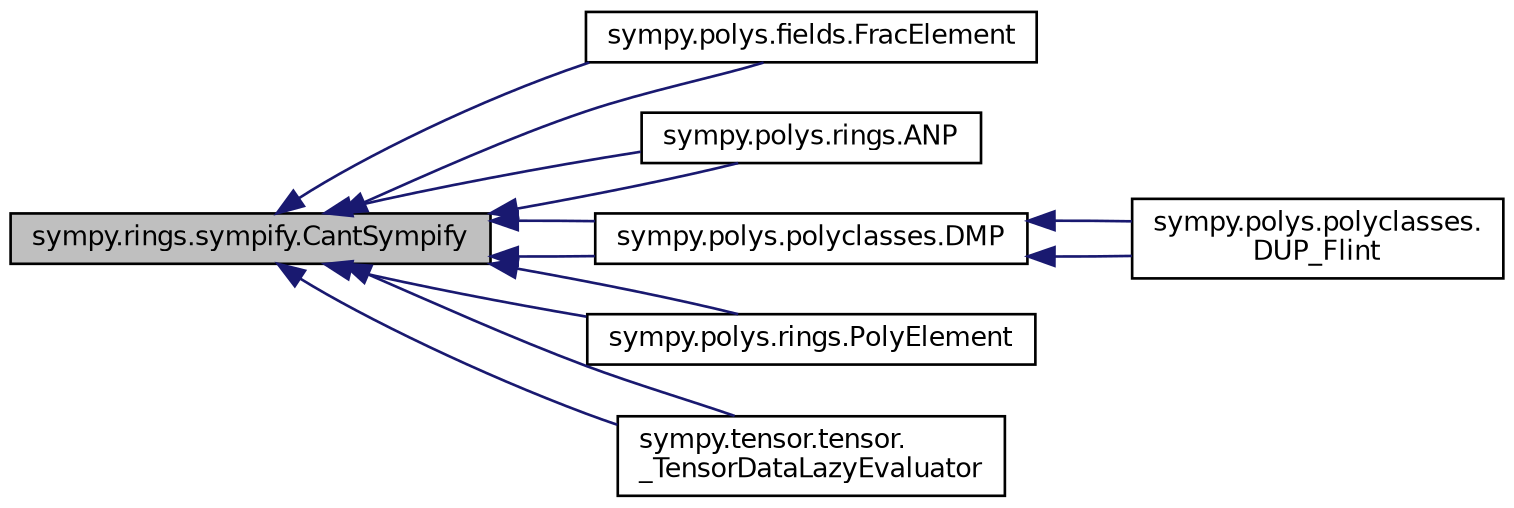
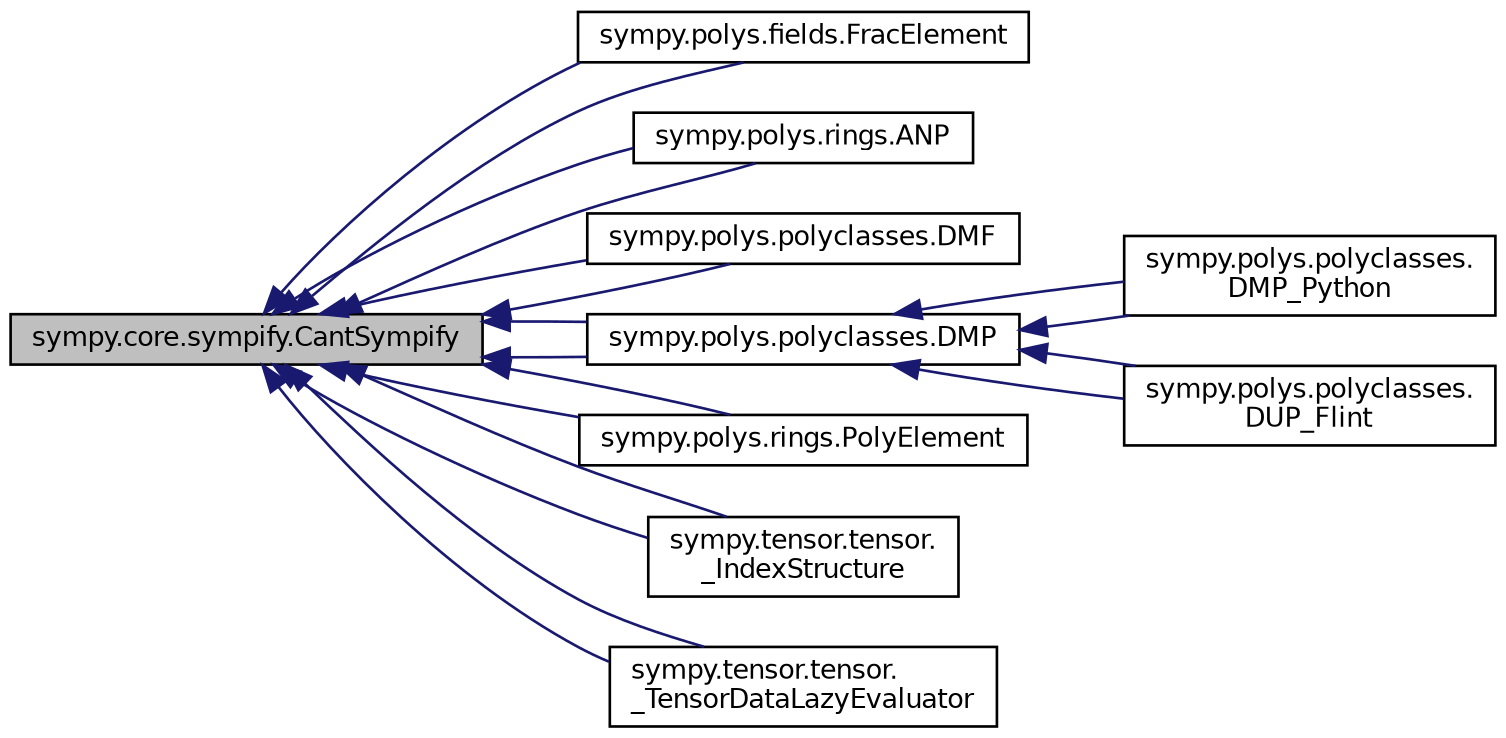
(251, 239) -> (247, 339)
none -> (803, 239)
none -> (1310, 276)
none -> (803, 557)
